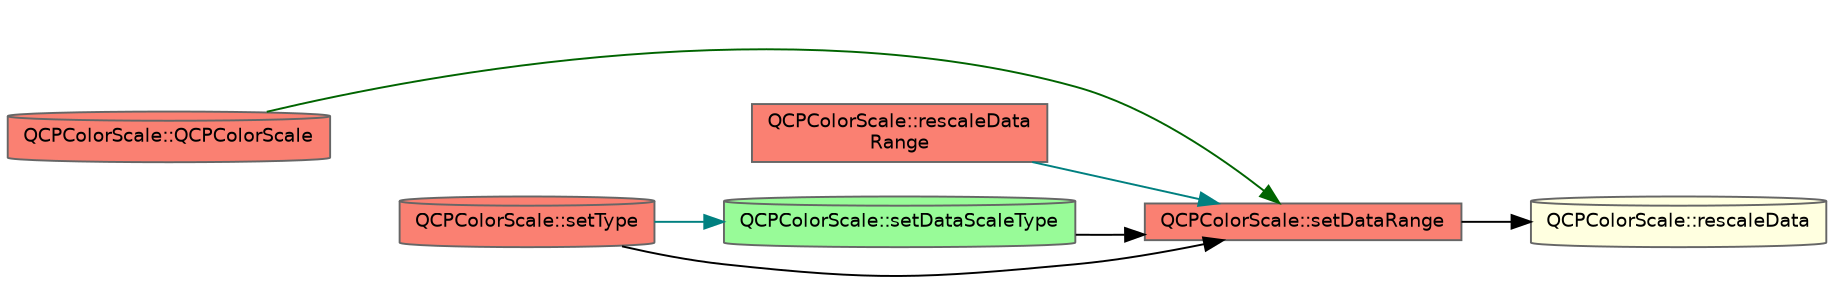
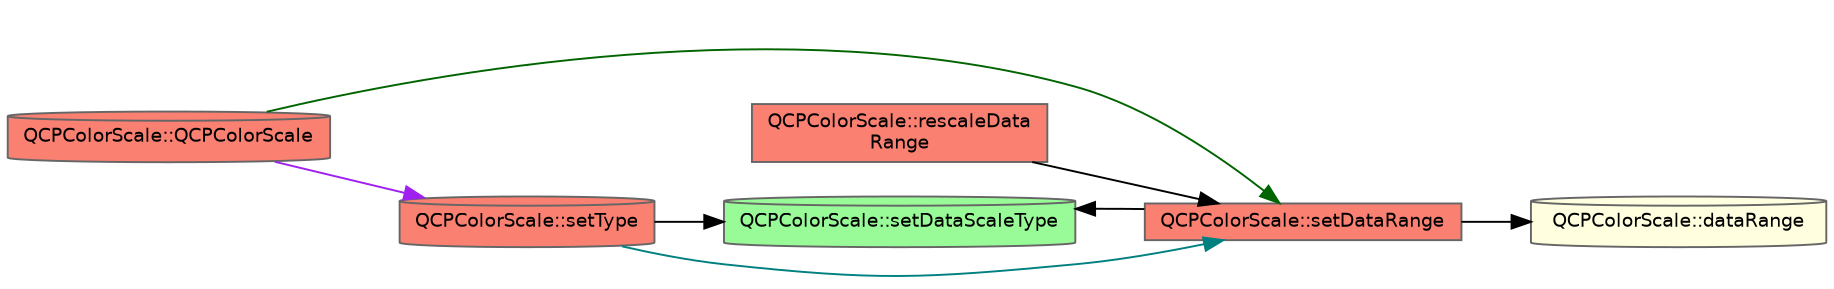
none -> (340, 177)
(1116, 181) -> (1116, 181)
(679, 222) -> (679, 222)
(1679, 222) -> (1679, 222)
(1100, 235) -> (1120, 209)
(913, 276) -> (913, 276)
